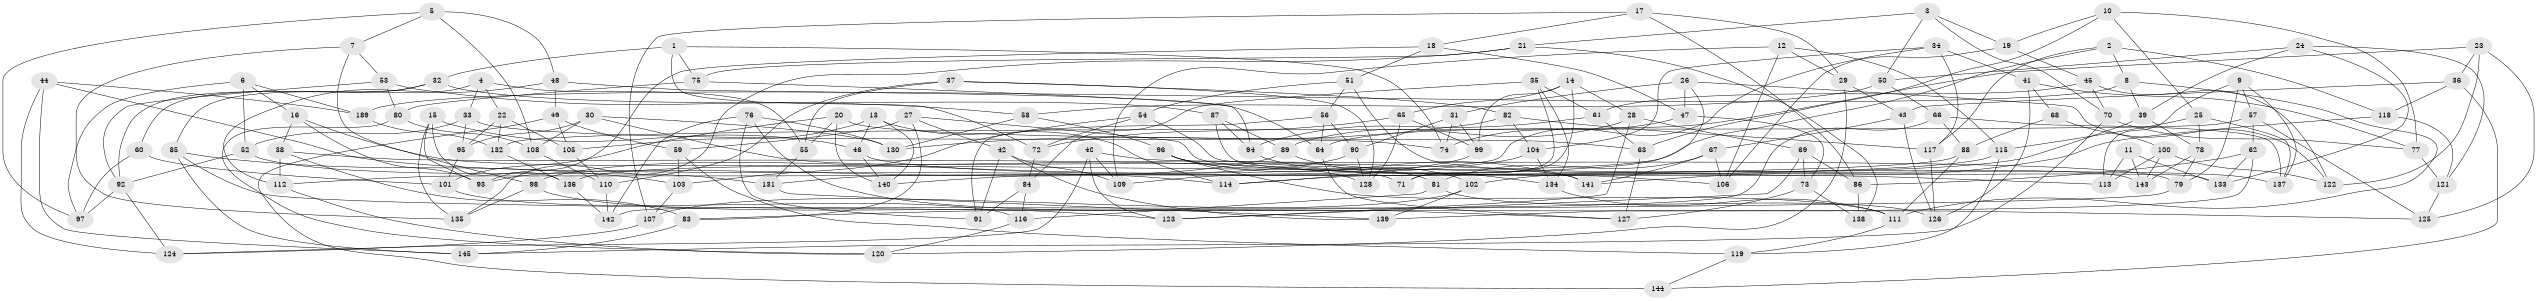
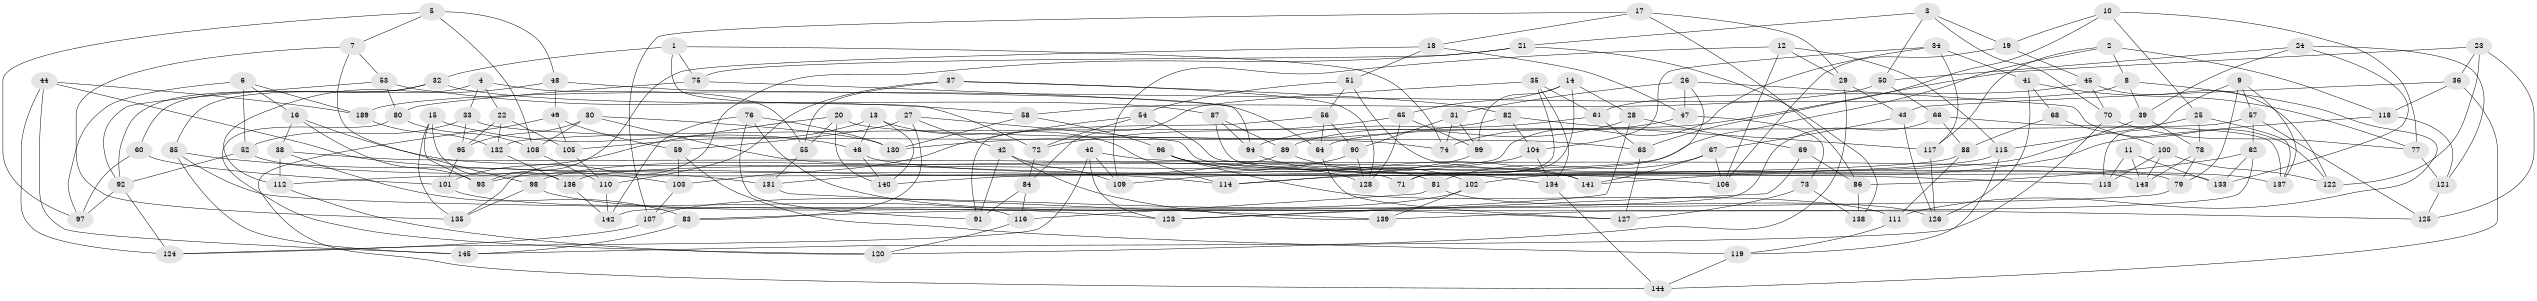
(1804, 166) -> none
(1723, 202) -> (1605, 237)
